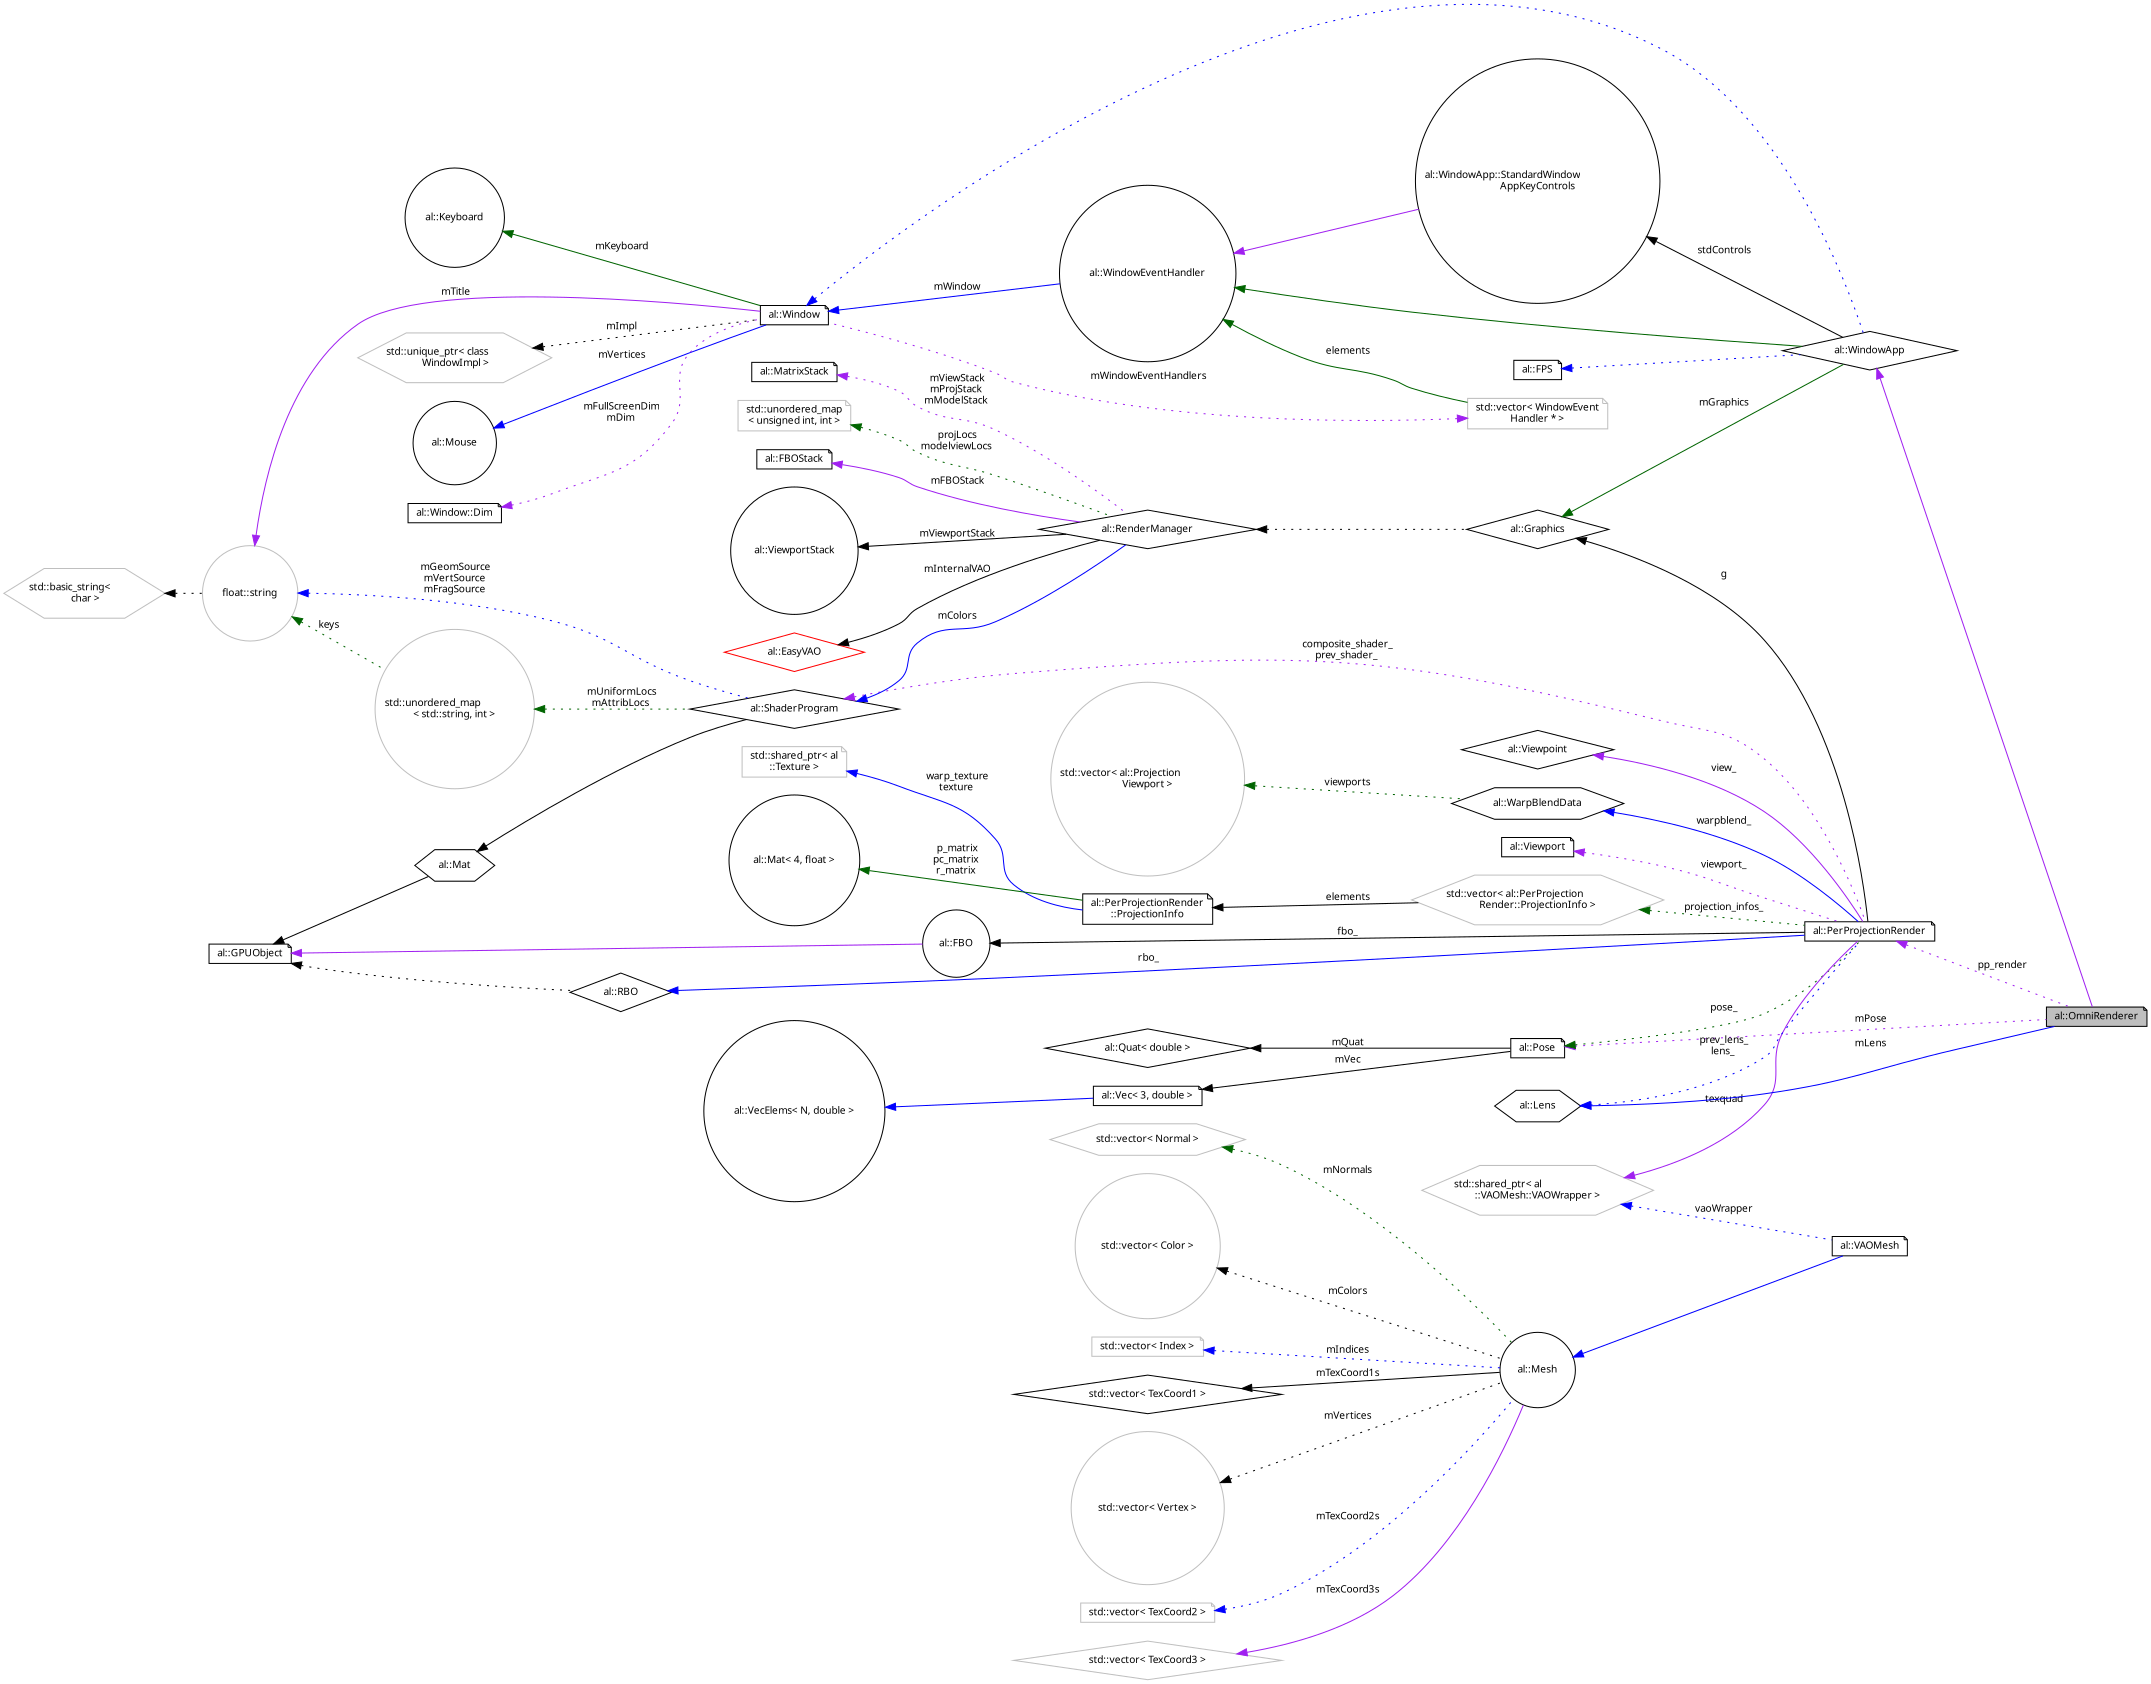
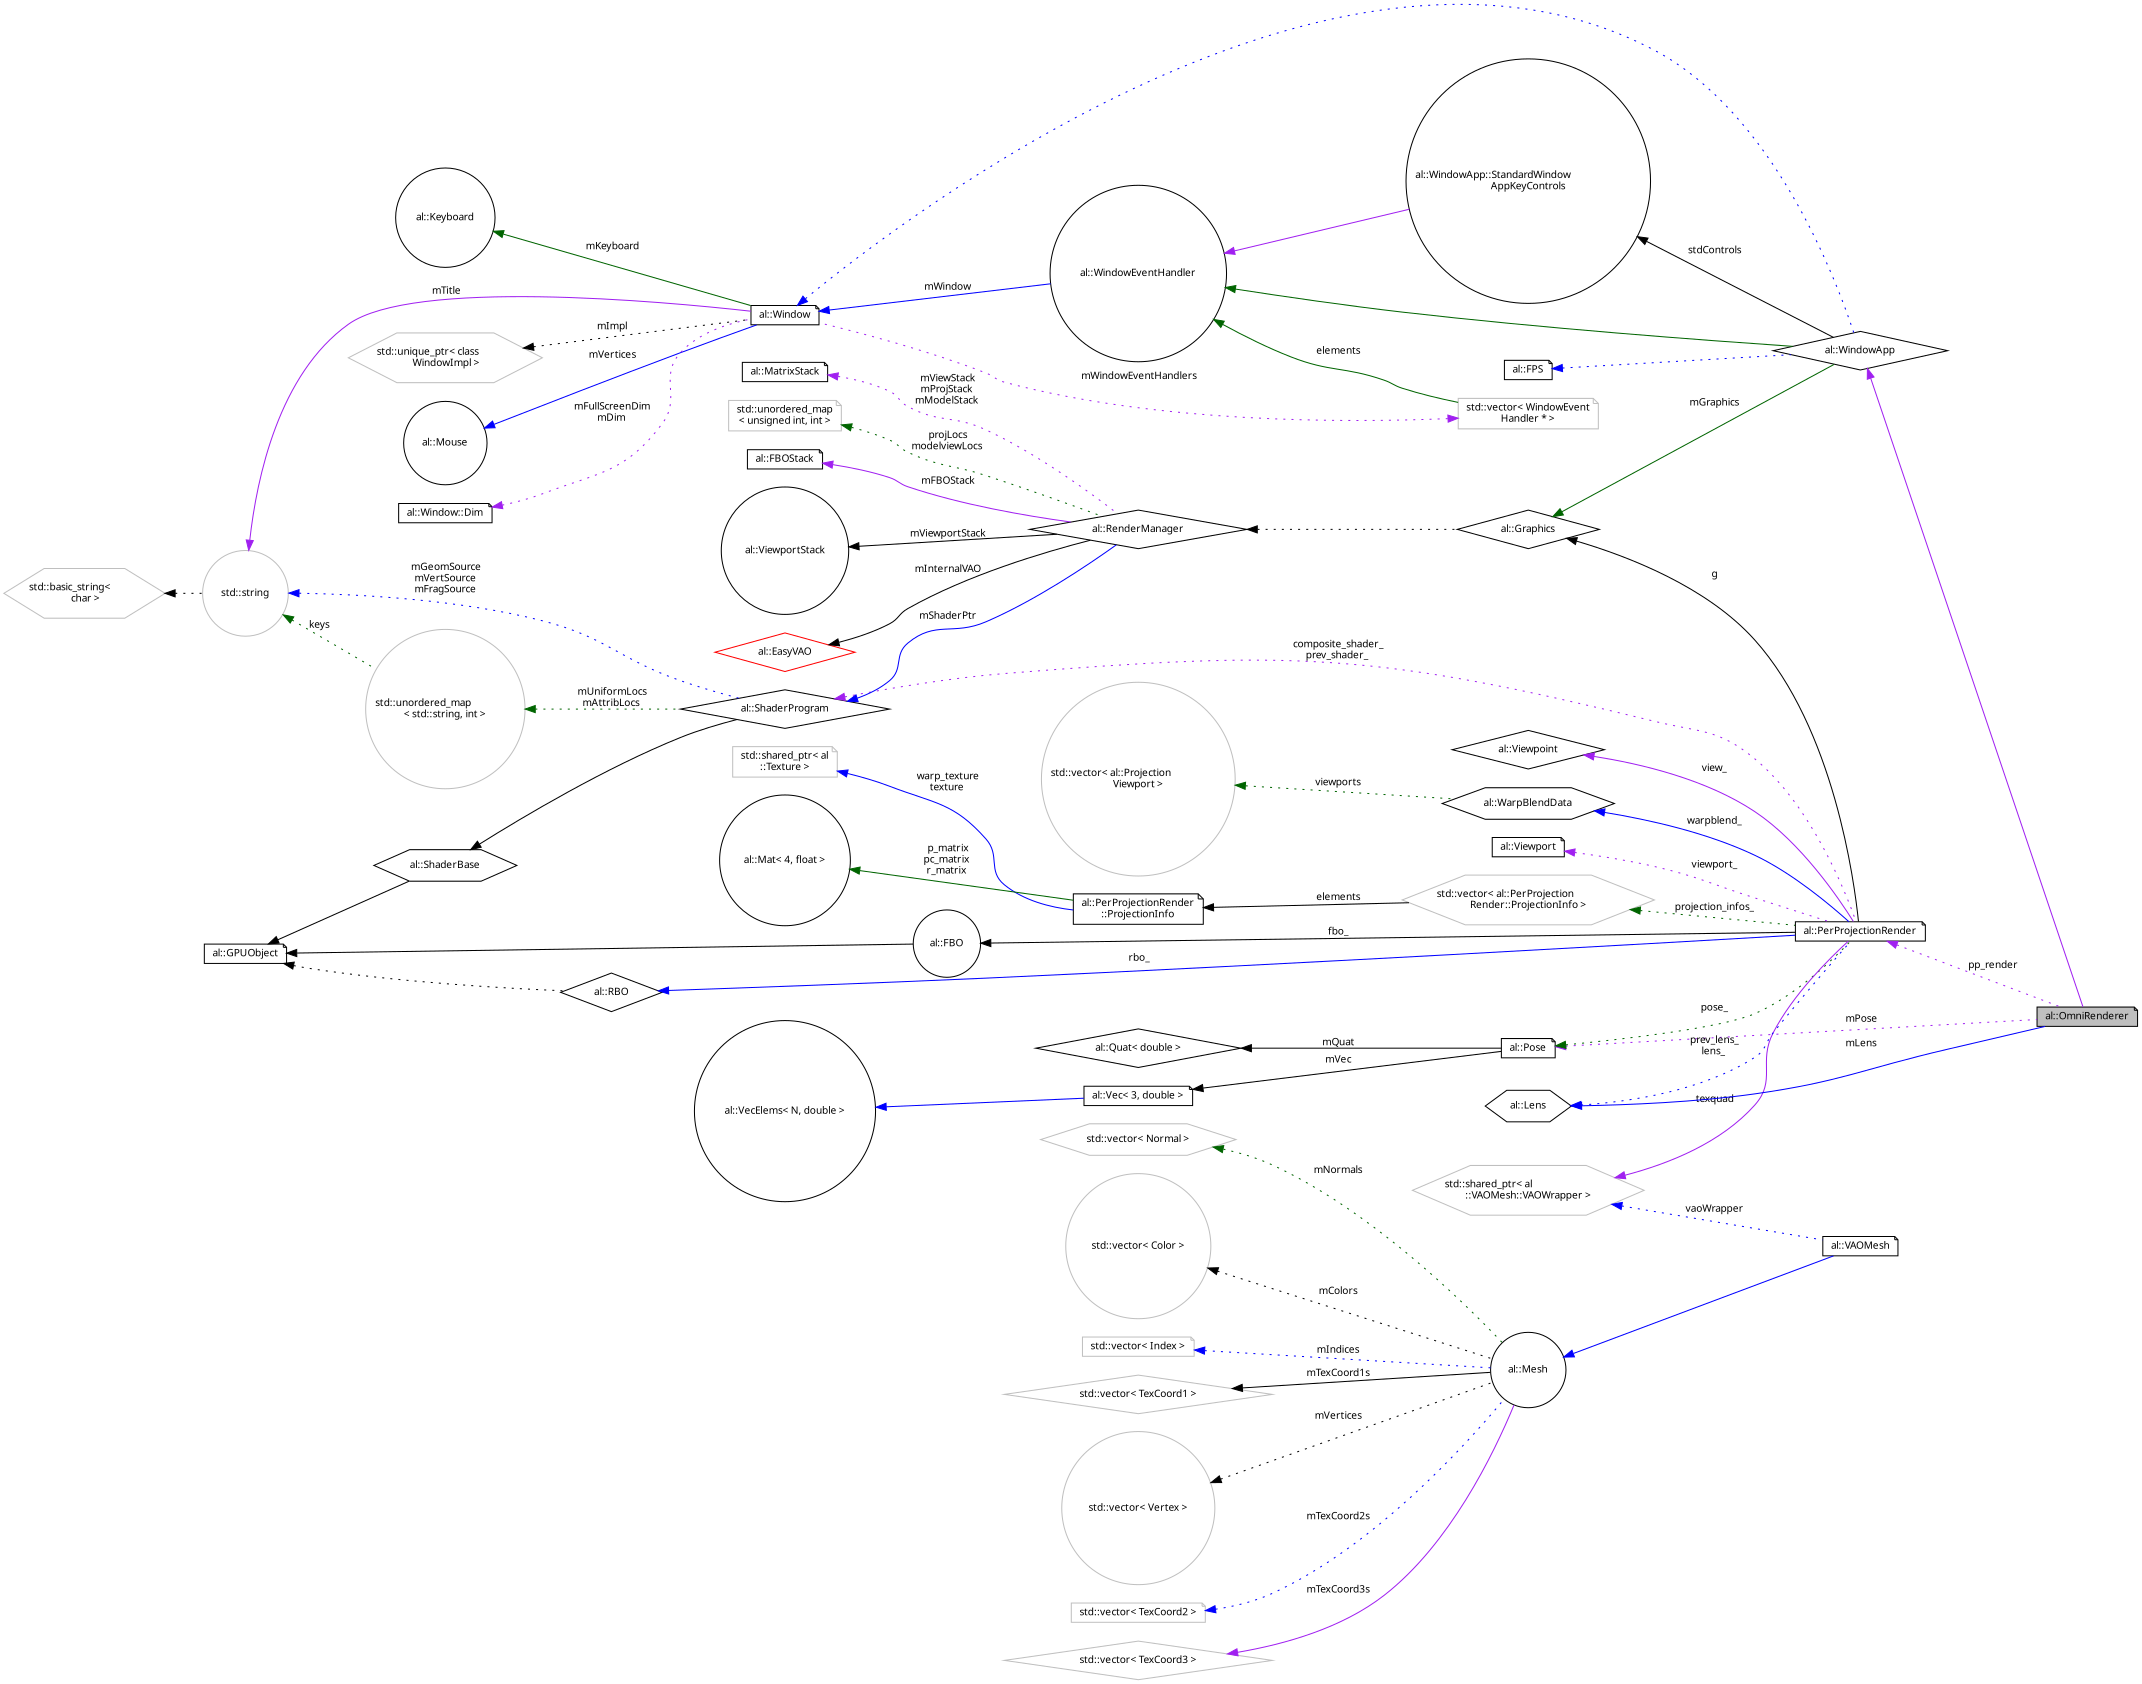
(250, 593) -> (245, 593)
(956, 616) -> (947, 616)
(455, 865) -> (445, 865)
(612, 949) -> (605, 949)
(1148, 1394) -> (1138, 1394)
